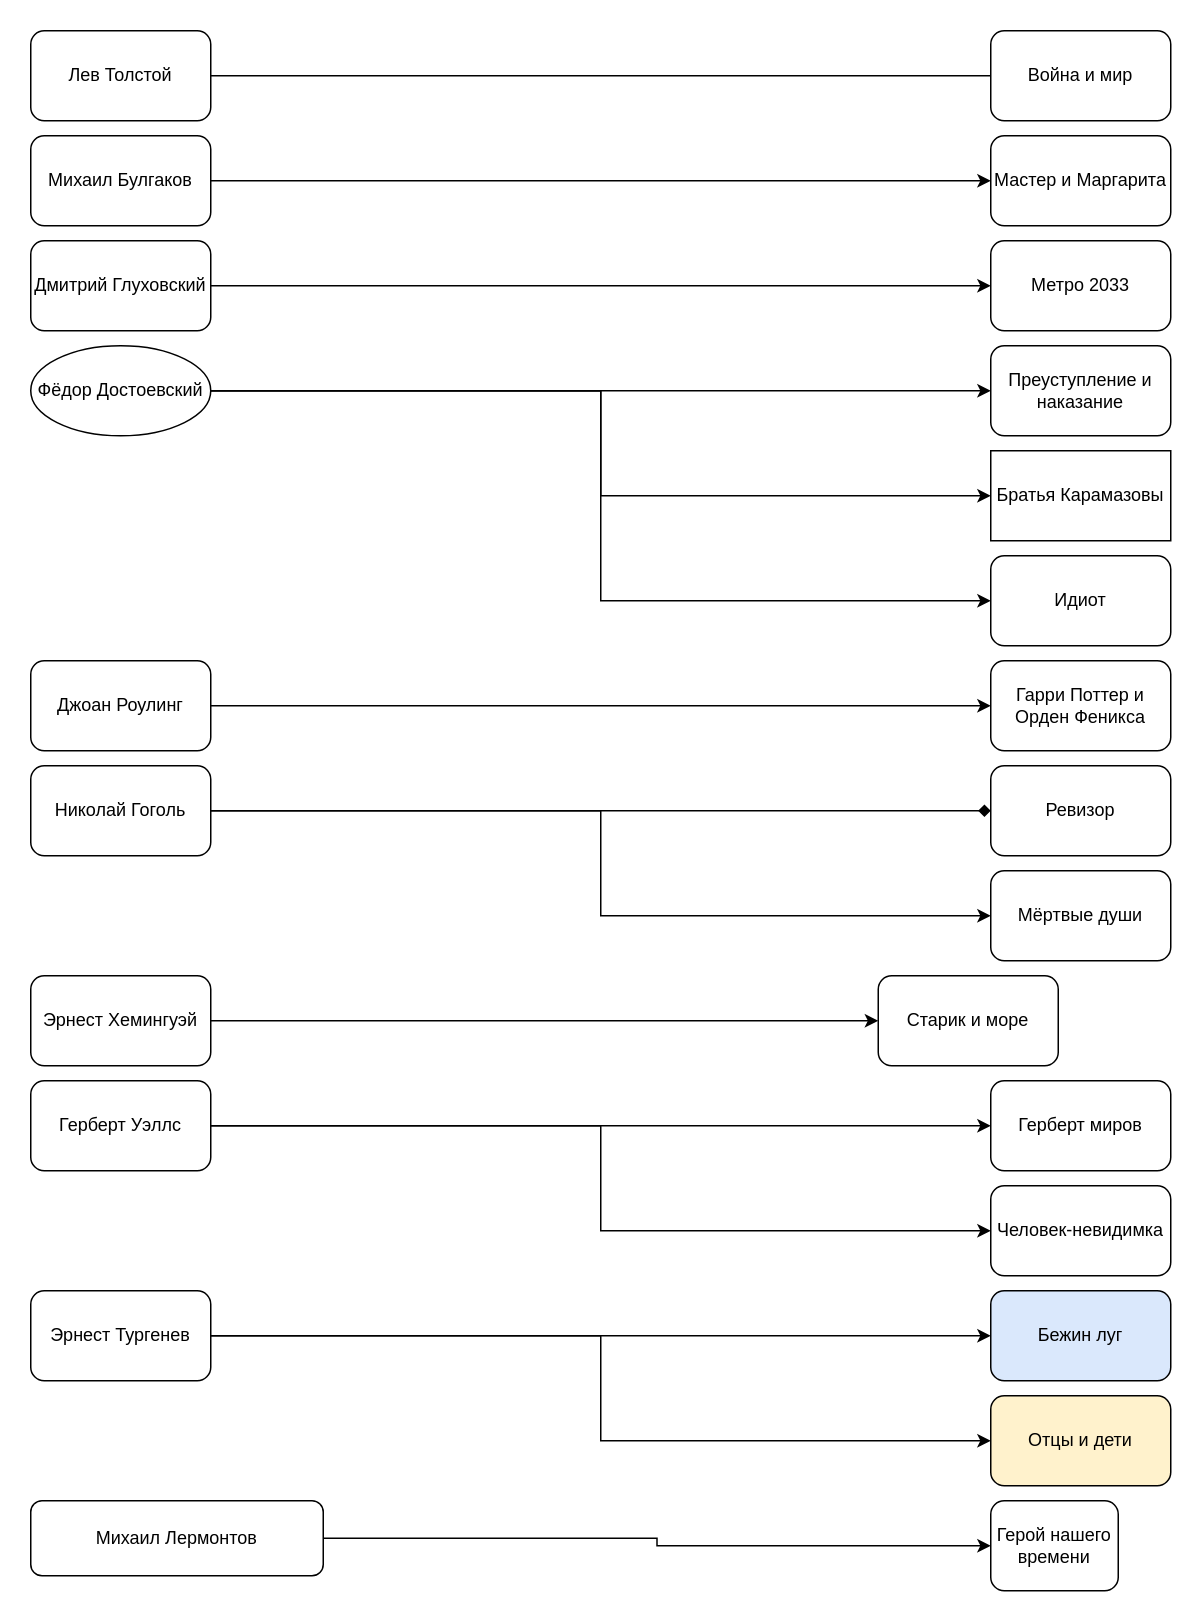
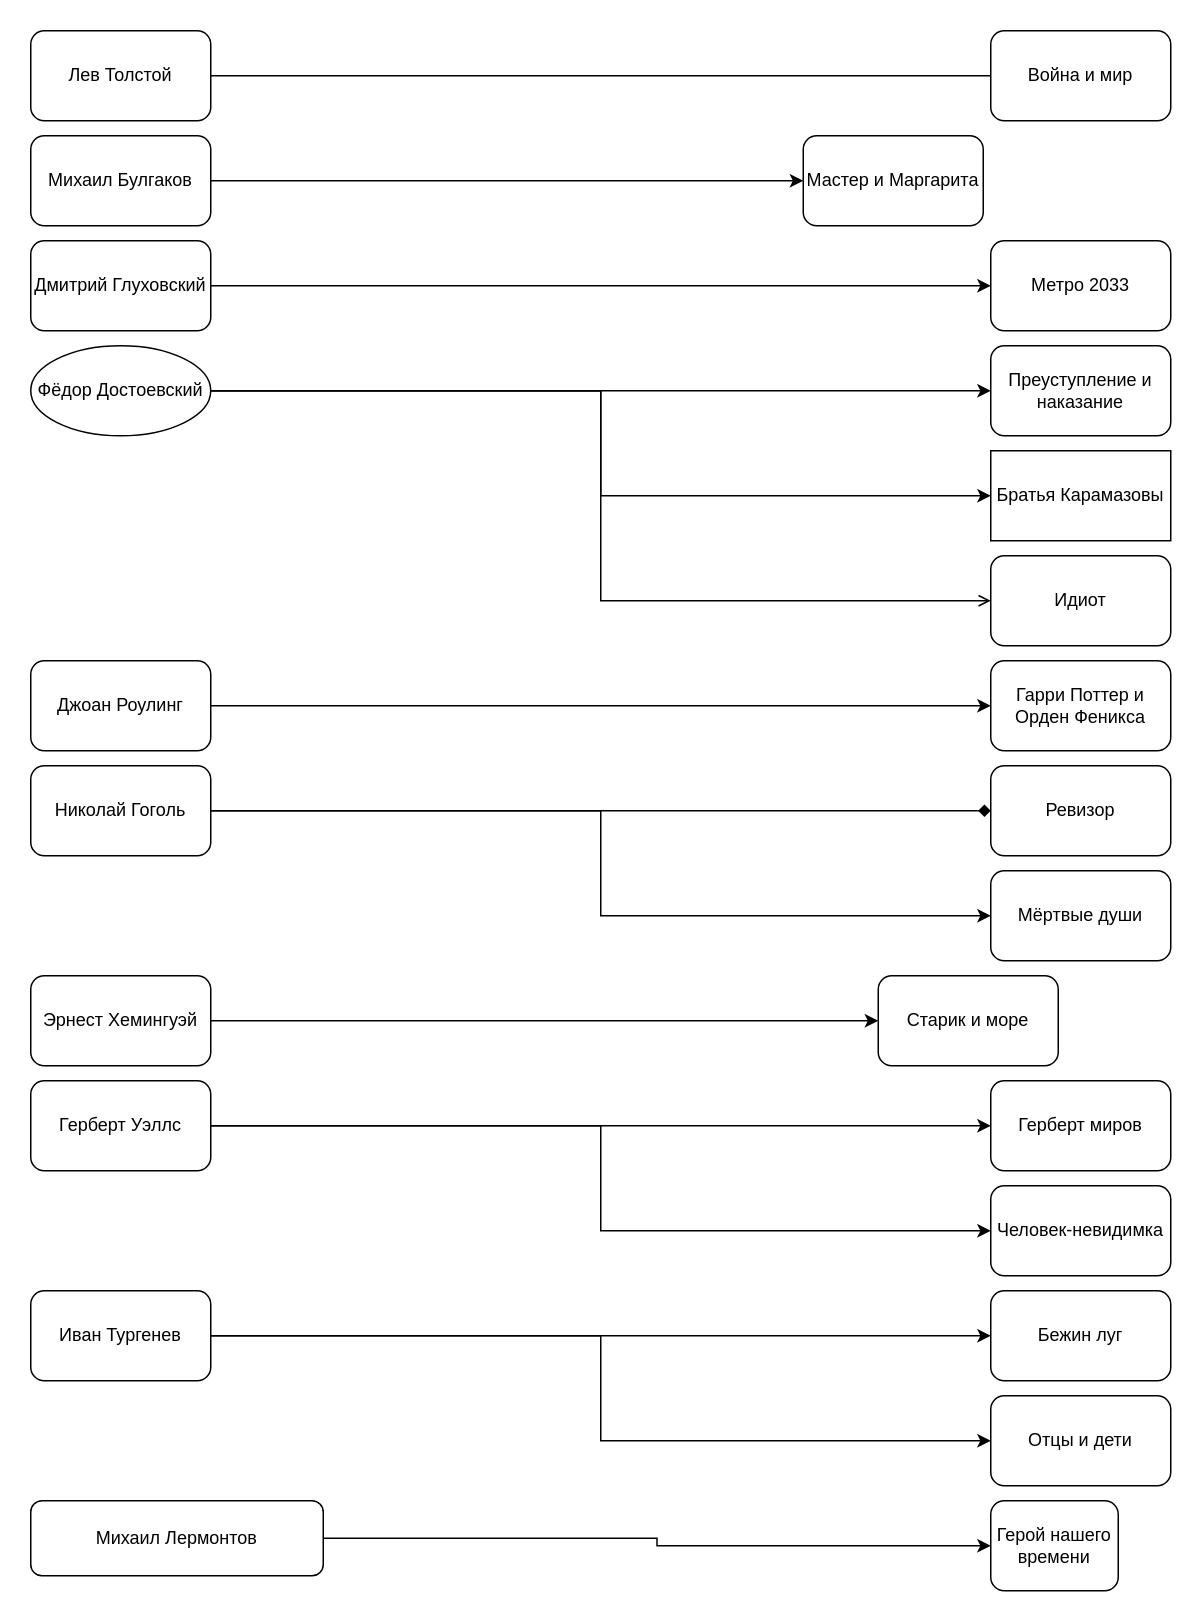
(1081, 181) -> (893, 181)
(979, 601) -> (981, 601)
(121, 1336) -> (121, 1336)
(1081, 1336) -> (1081, 1336)
(1081, 1441) -> (1081, 1441)
